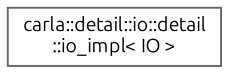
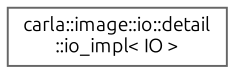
(114, 37) -> (117, 37)
